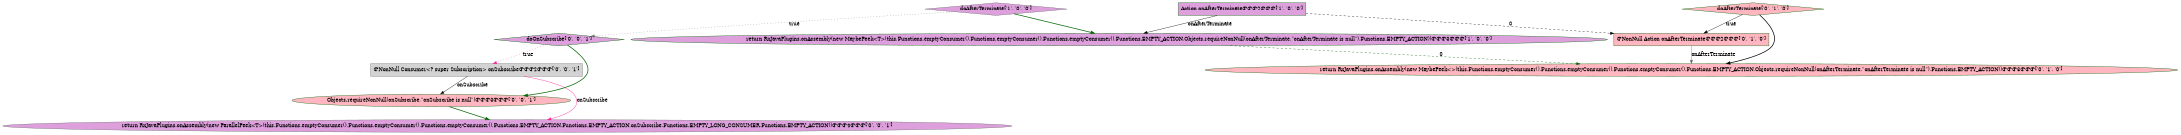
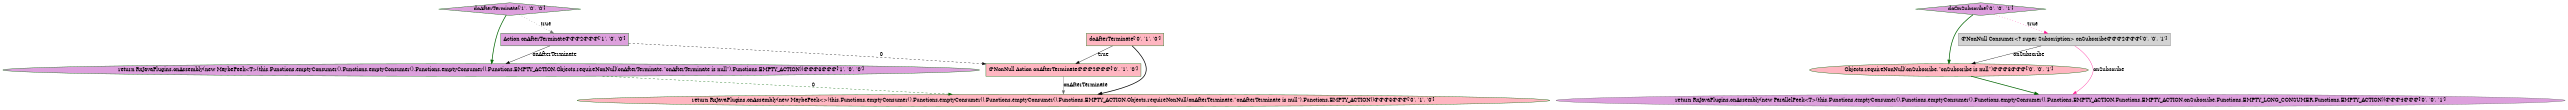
(996, 9) -> (510, 9)
(1753, 9) -> (1125, 40)
(775, 23) -> (535, 23)
